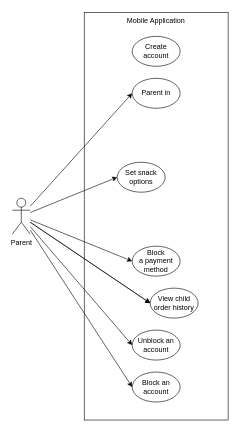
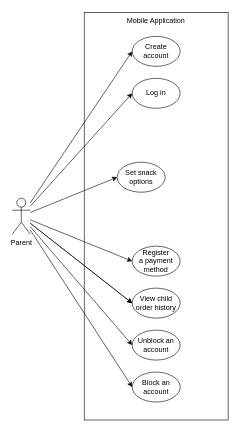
(156, 93) -> (156, 93)
none -> (81, 128)
(156, 261) -> (156, 261)
(174, 303) -> (156, 303)
